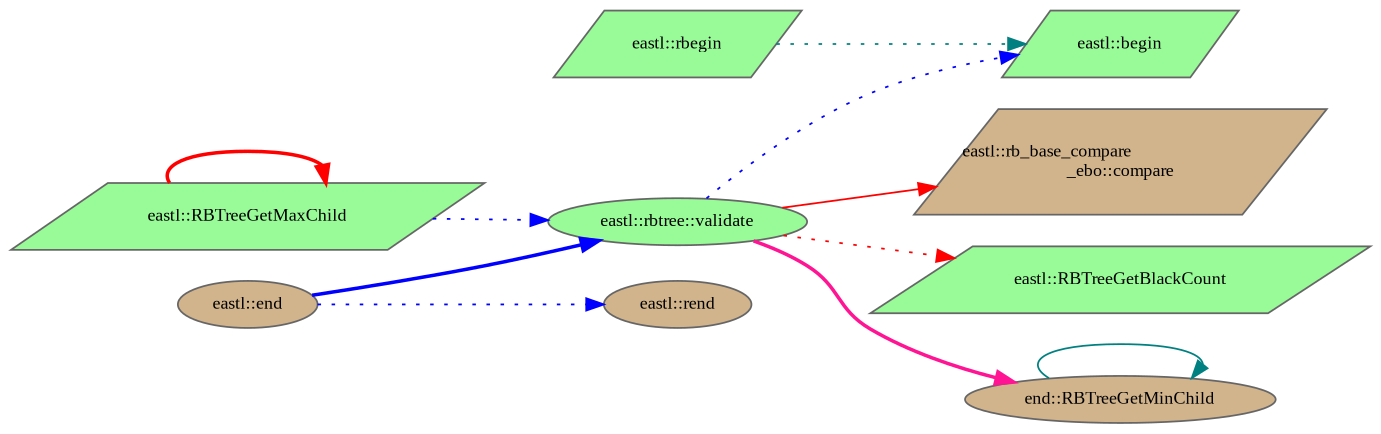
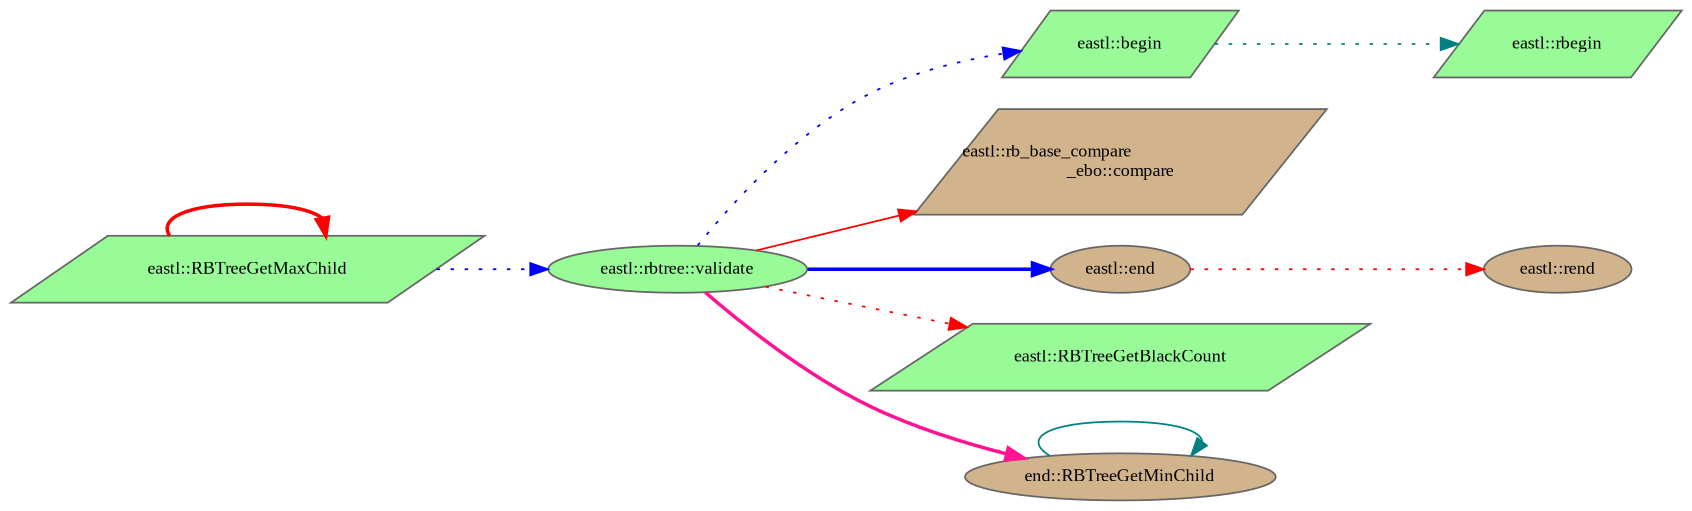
(892, 44) -> (1327, 44)
(447, 273) -> (920, 269)
(452, 304) -> (1328, 269)
